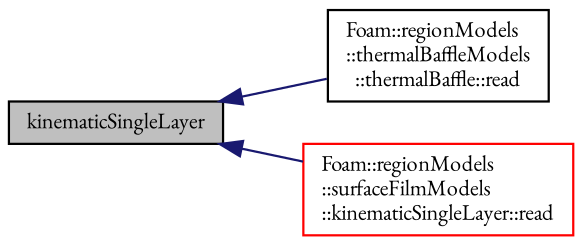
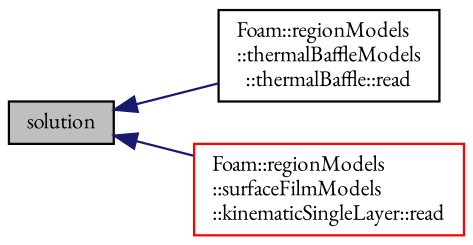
(116, 123) -> (61, 123)
